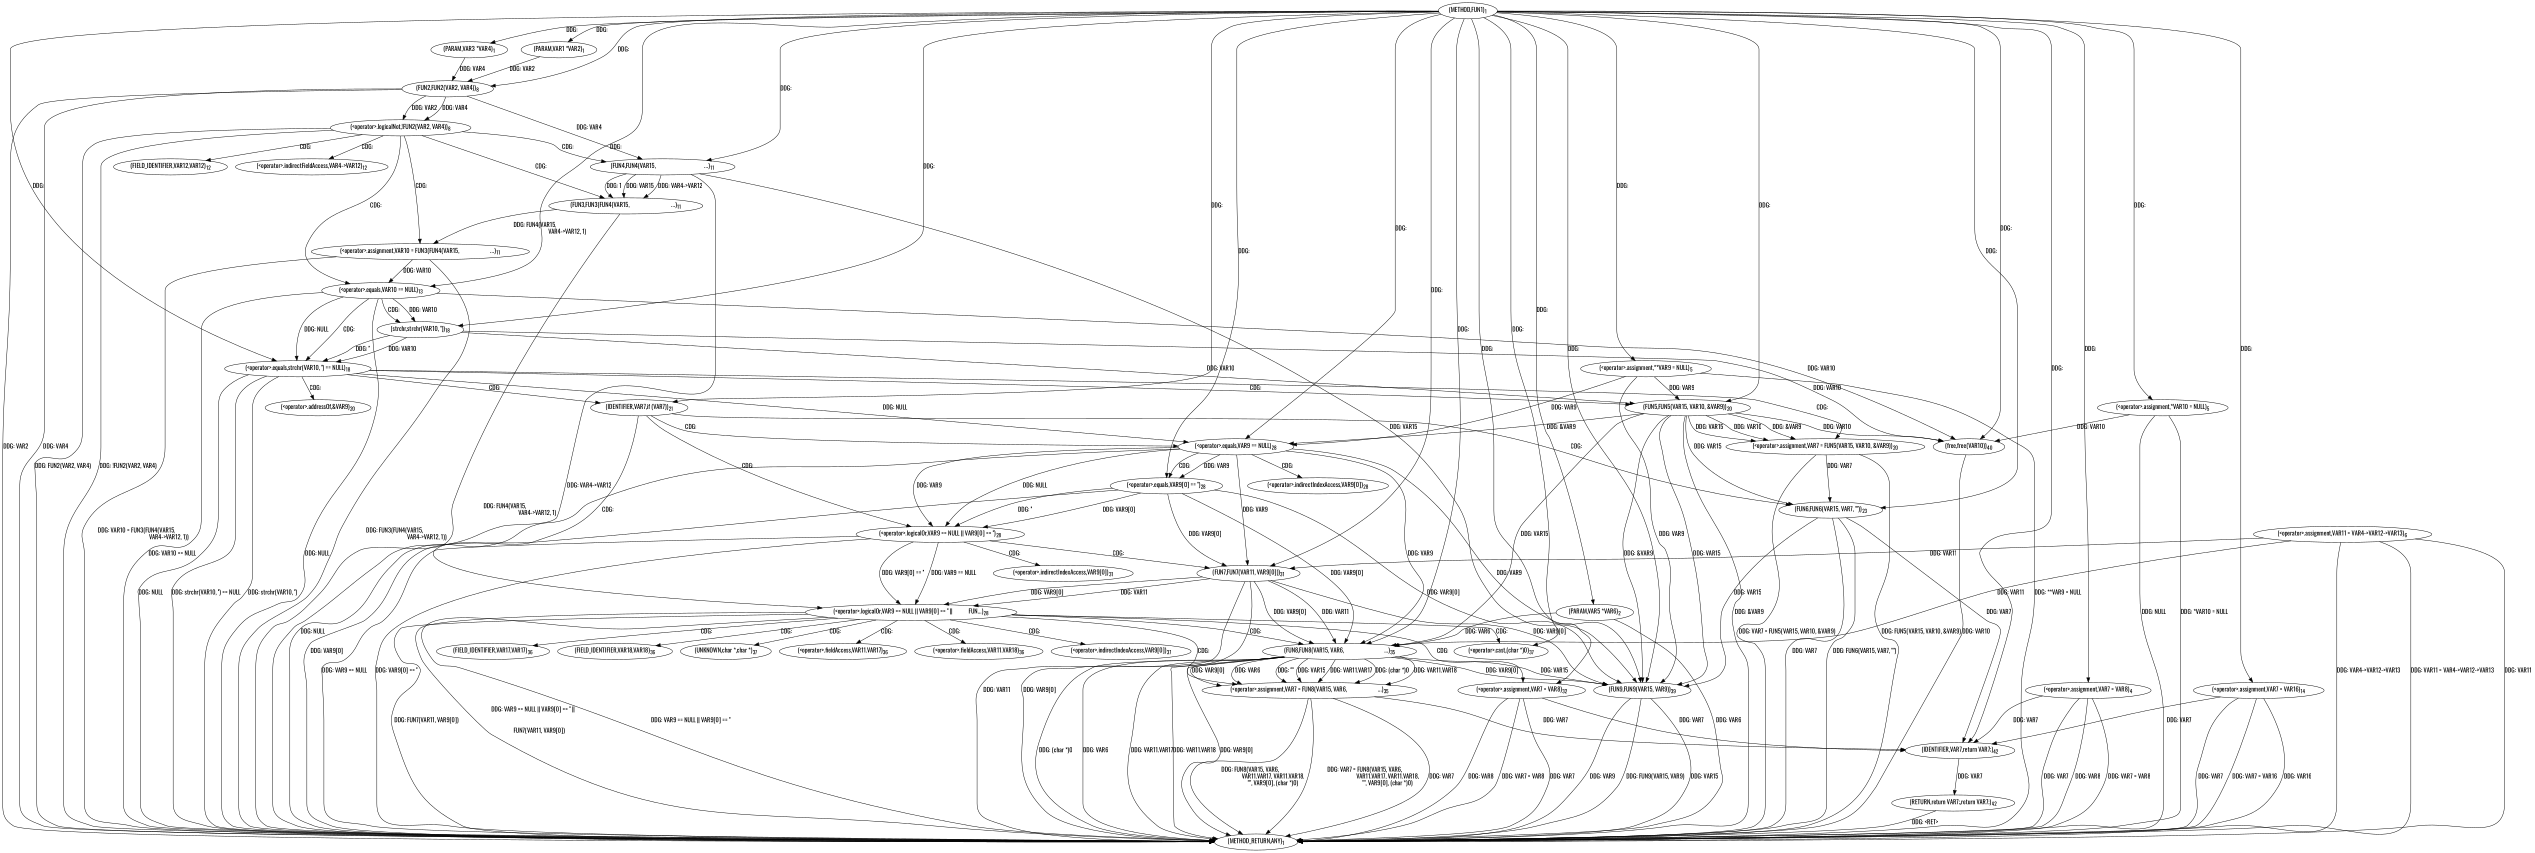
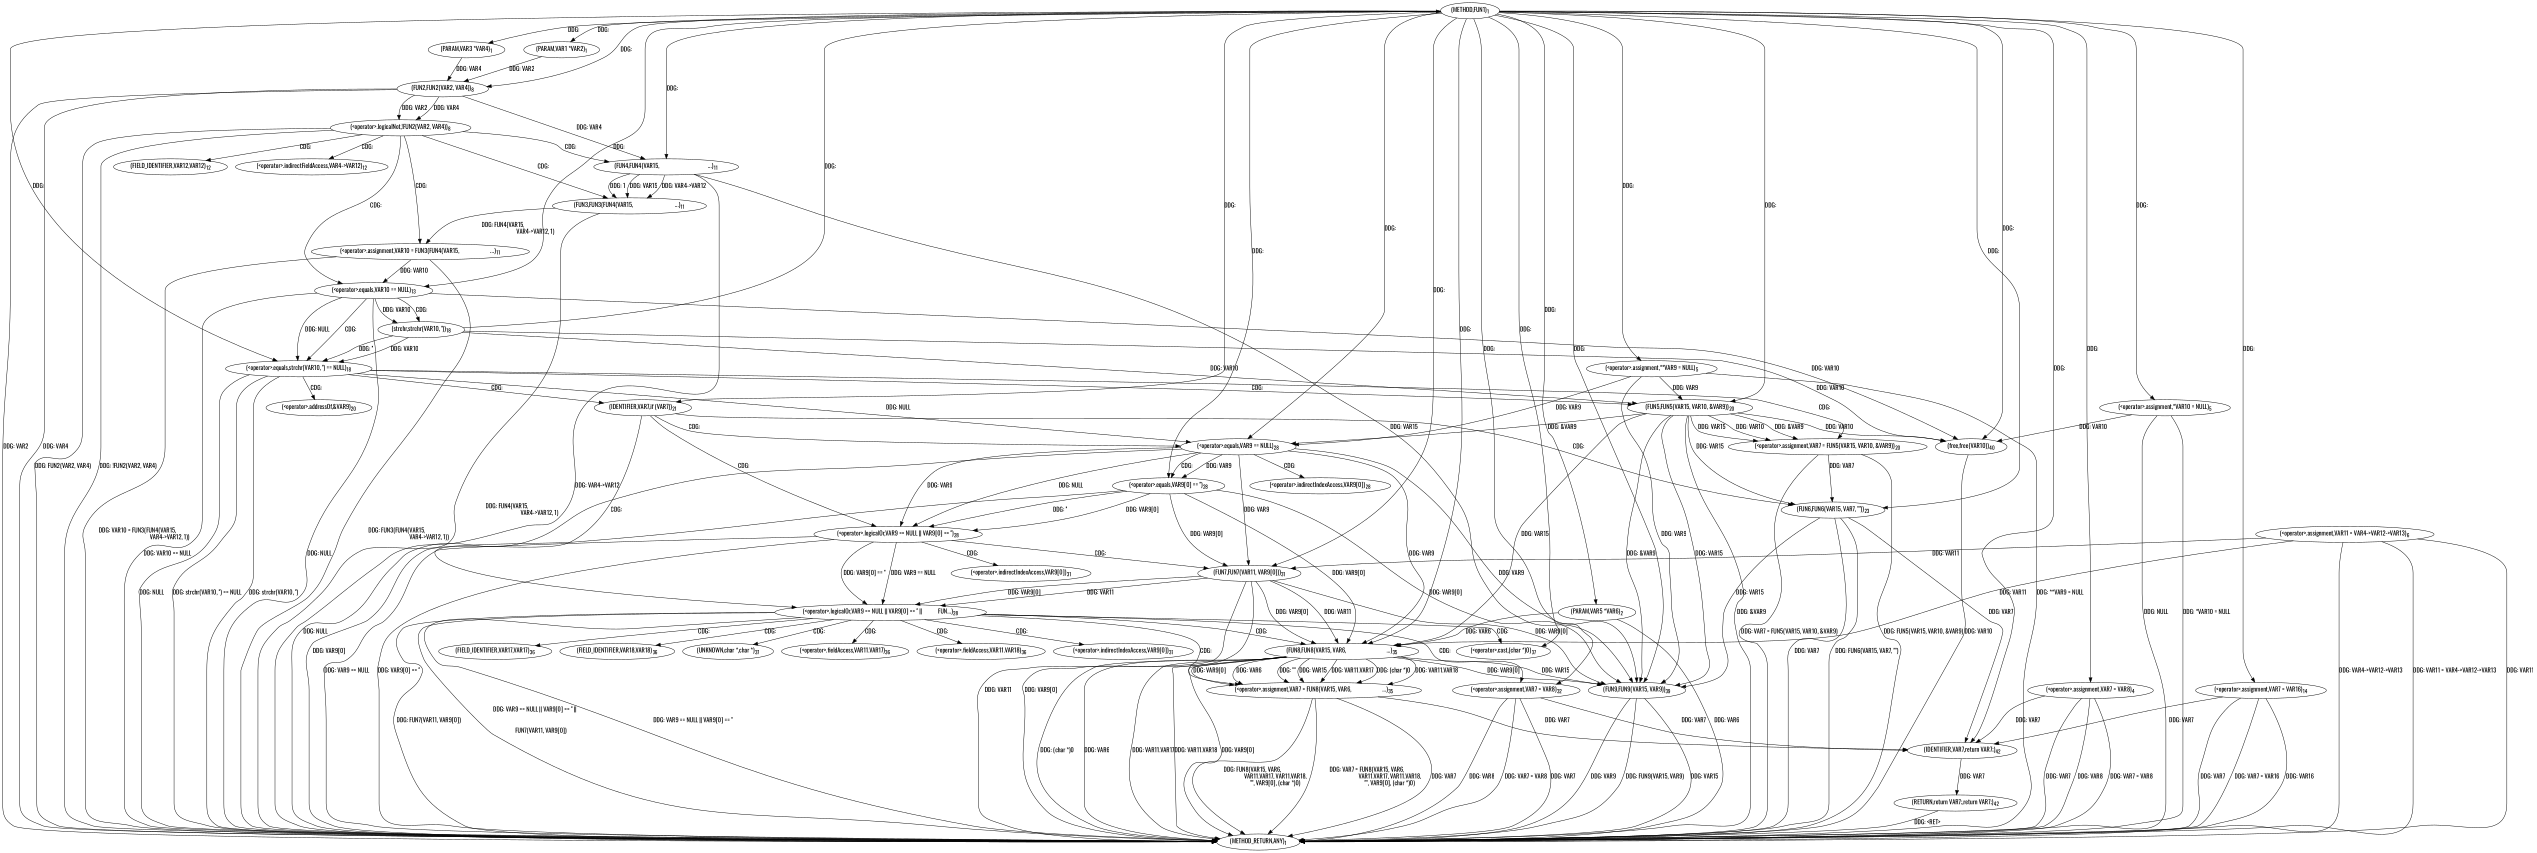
(923, 118) -> (845, 39)
